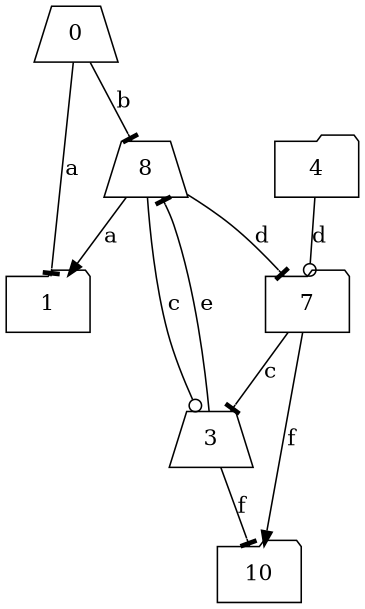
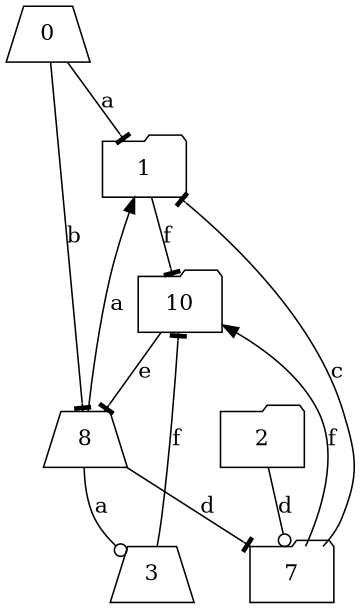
(317, 169) -> (262, 439)
none -> (161, 233)
(174, 304) -> (102, 507)
(194, 306) -> (135, 369)
(262, 369) -> (319, 356)
